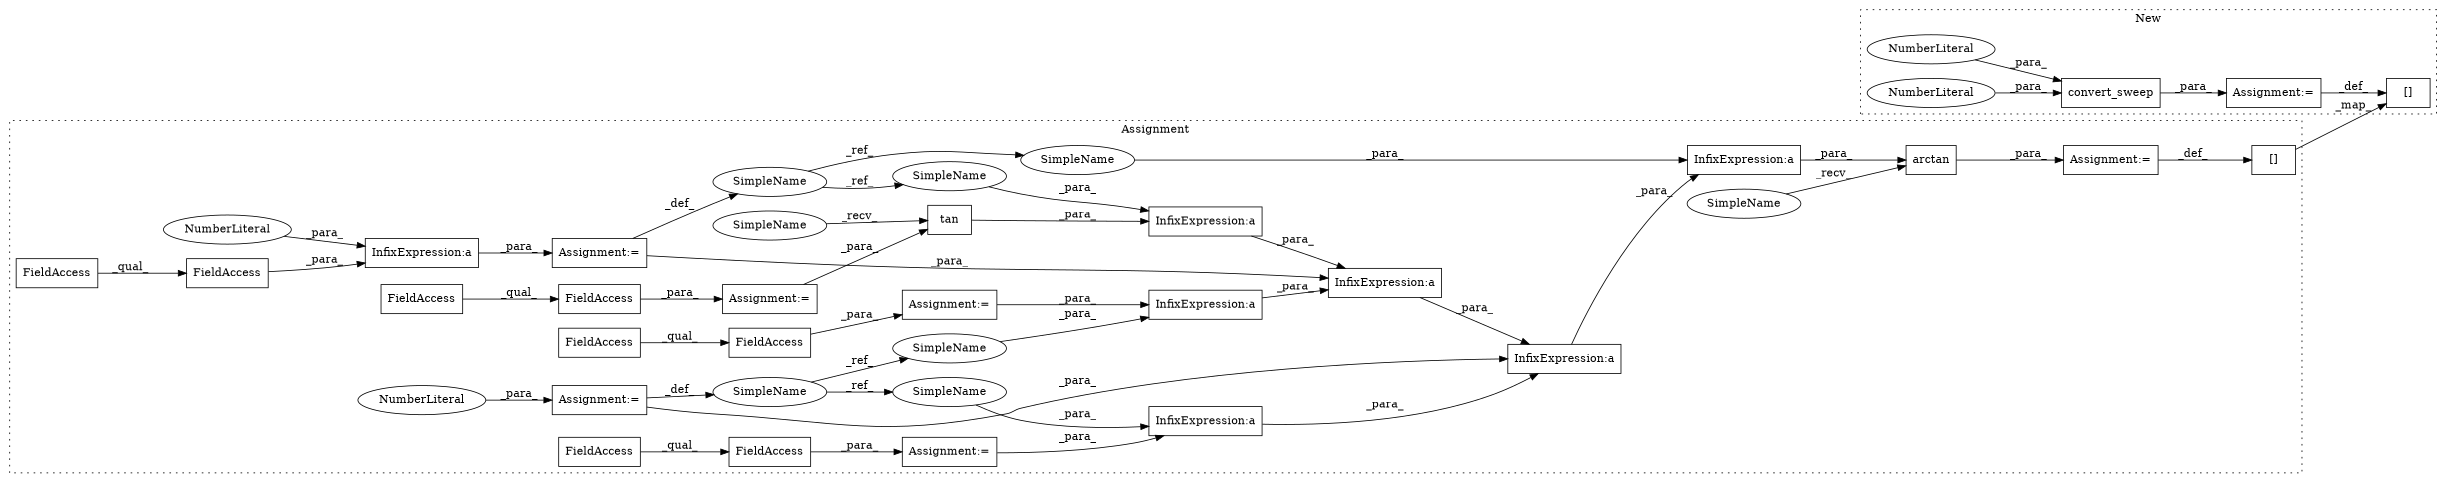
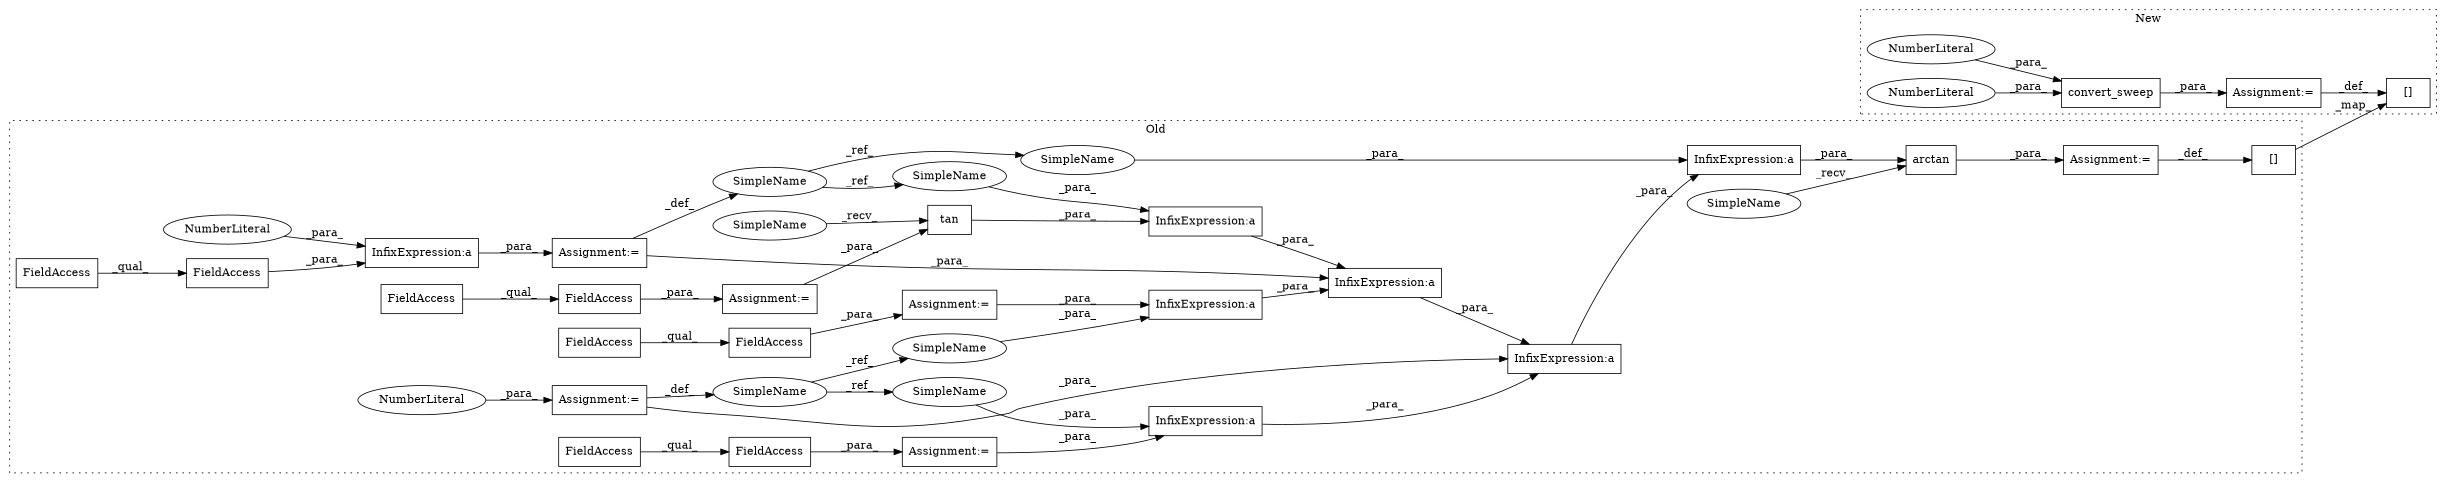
(1156, 130) -> (1156, 130)
